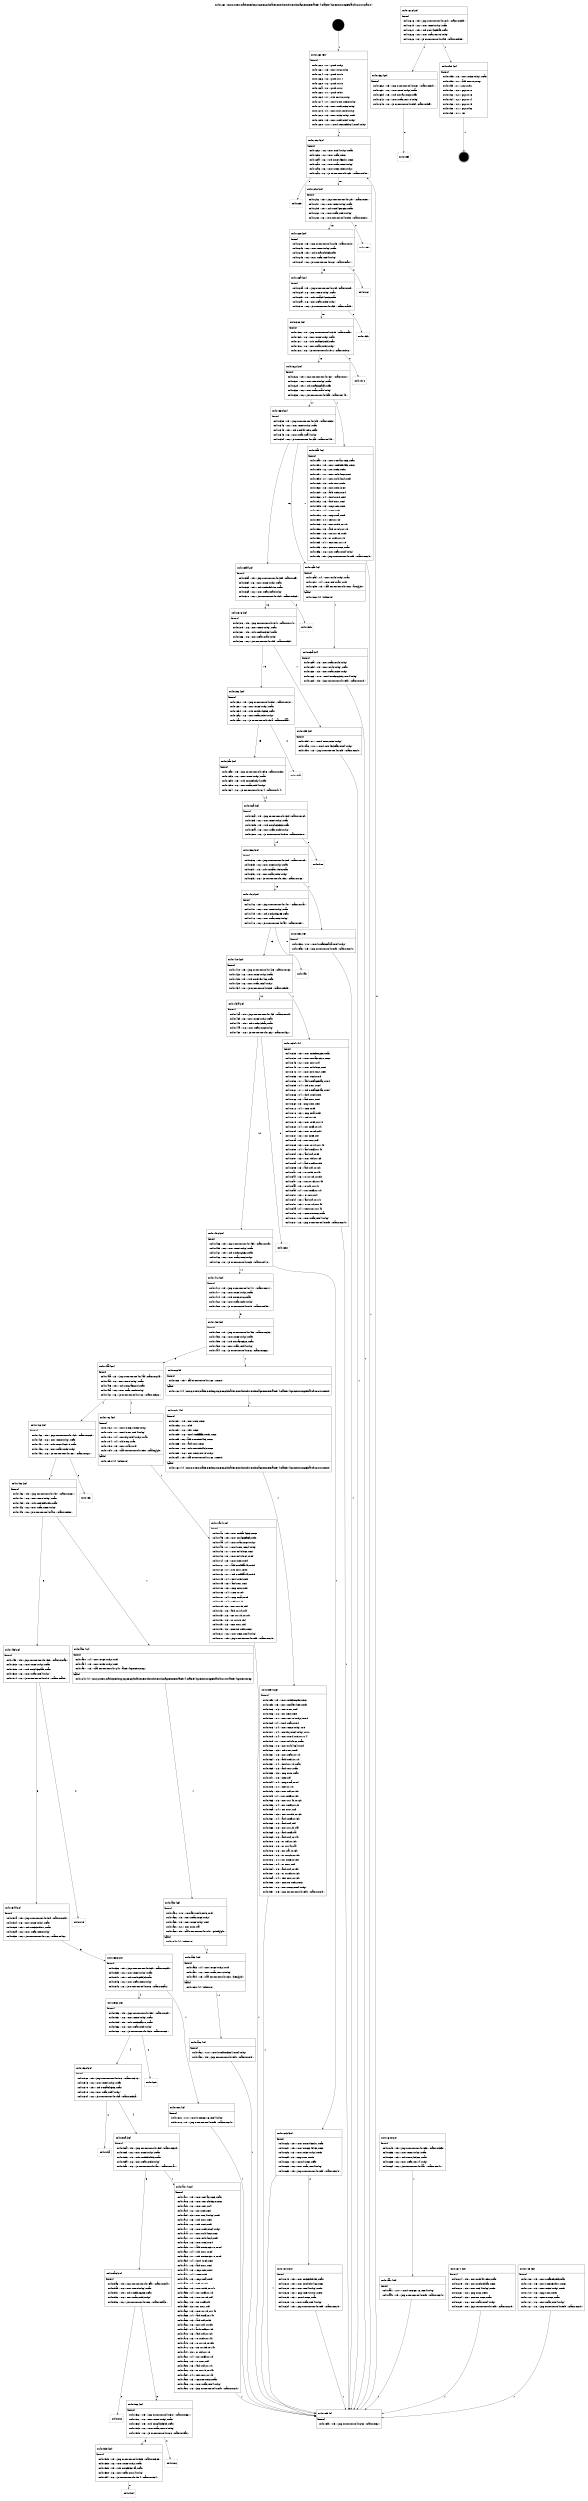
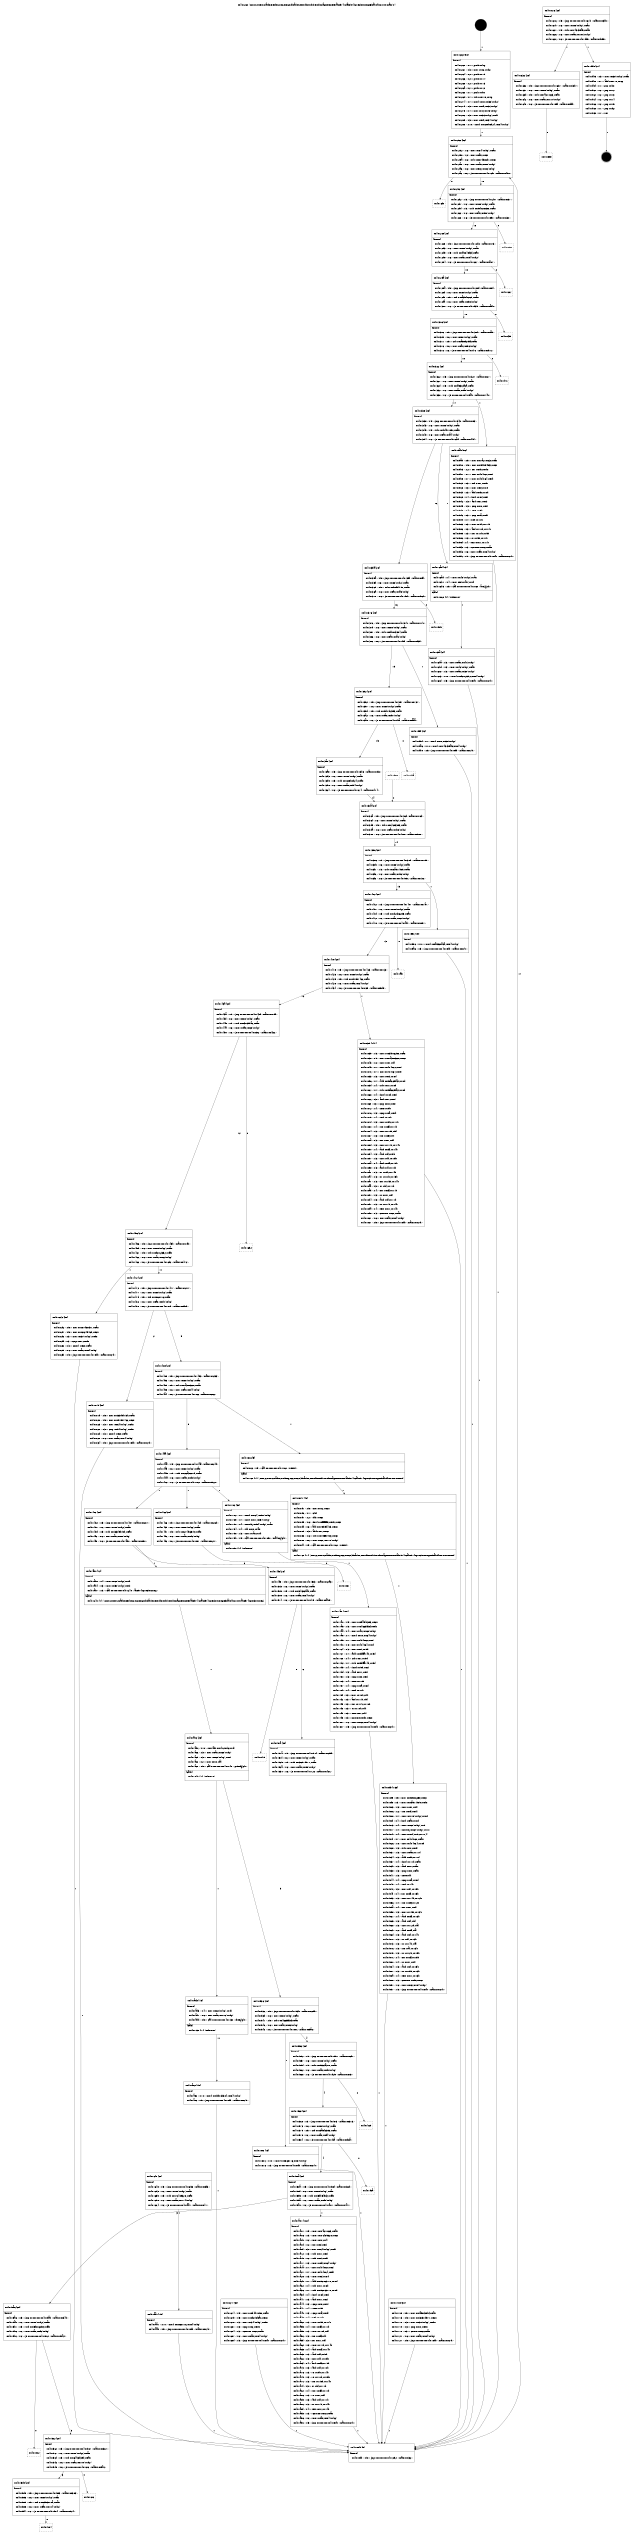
(311, 848) -> (392, 790)
(53, 1468) -> (149, 1497)
(82, 1952) -> (252, 1888)
(309, 2219) -> (140, 1355)
